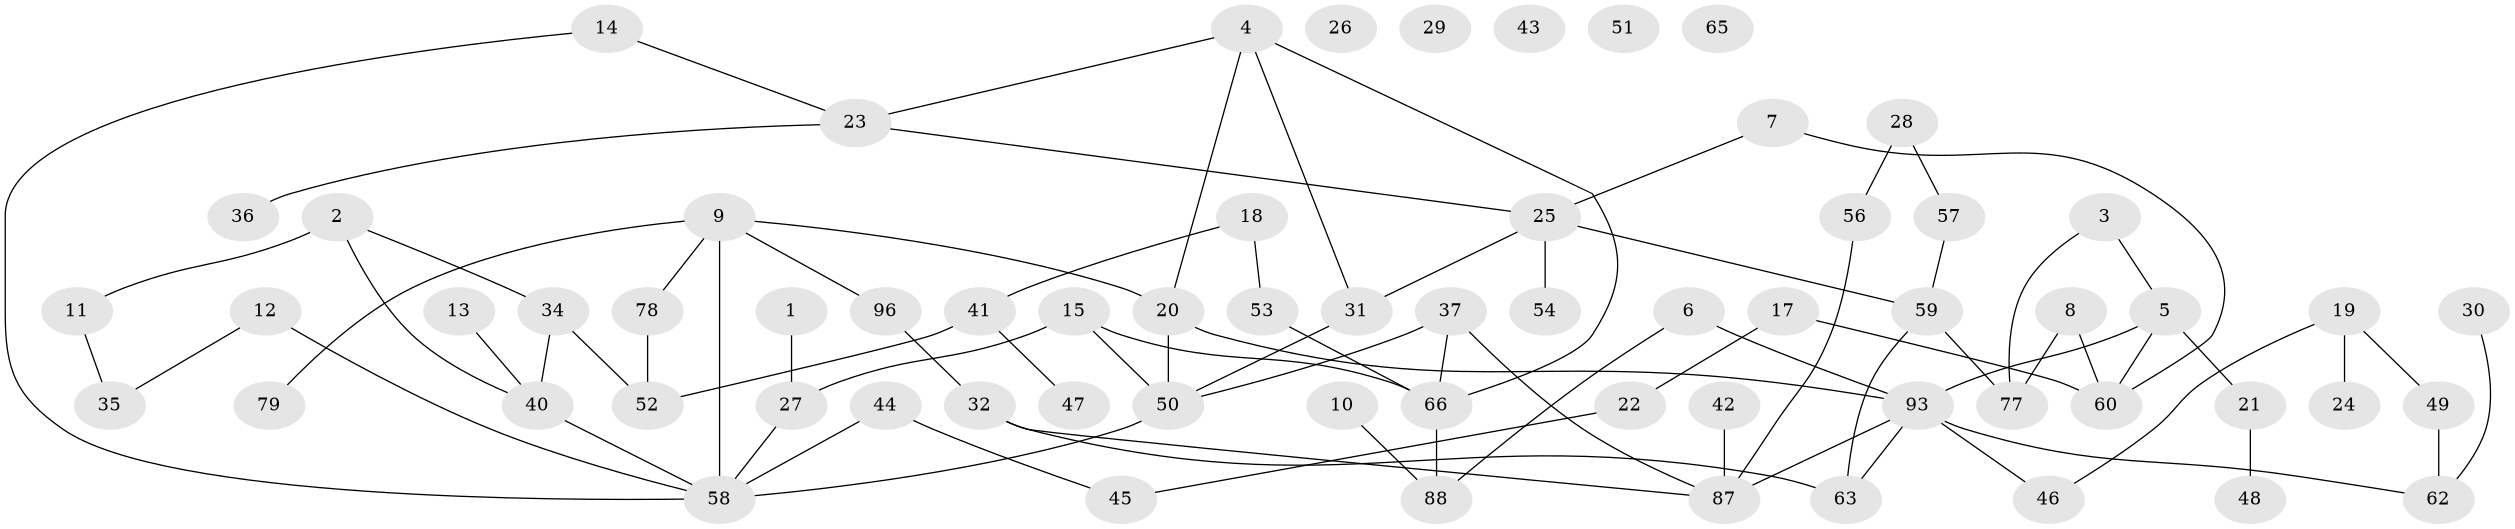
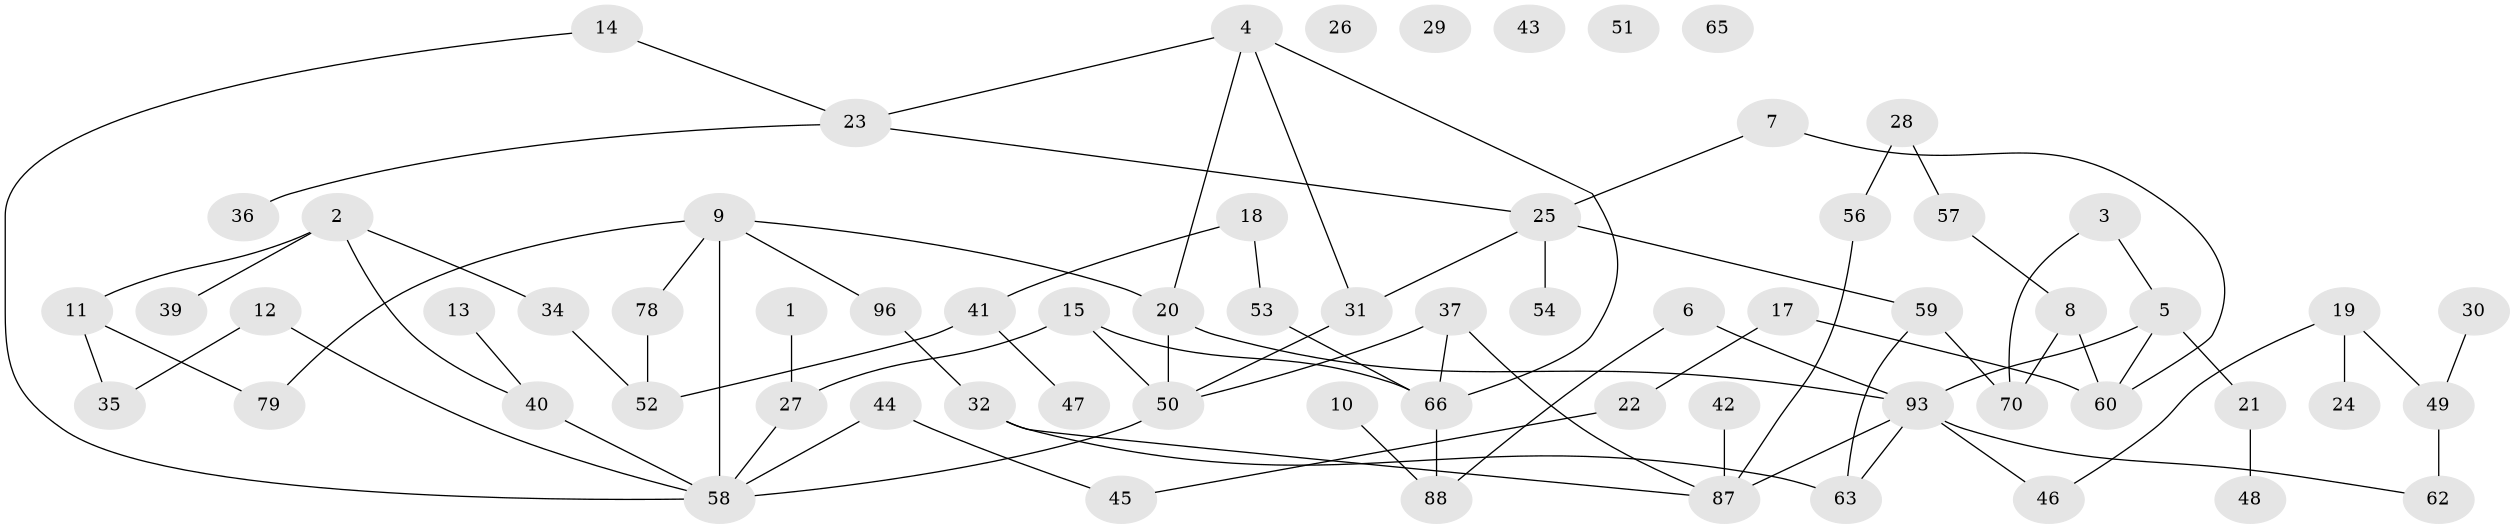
(1938, 264) -> (2010, 264)
none -> (171, 311)
none -> (170, 357)
(546, 358) -> none
(2012, 406) -> (2012, 406)
(2489, 411) -> (2456, 358)
